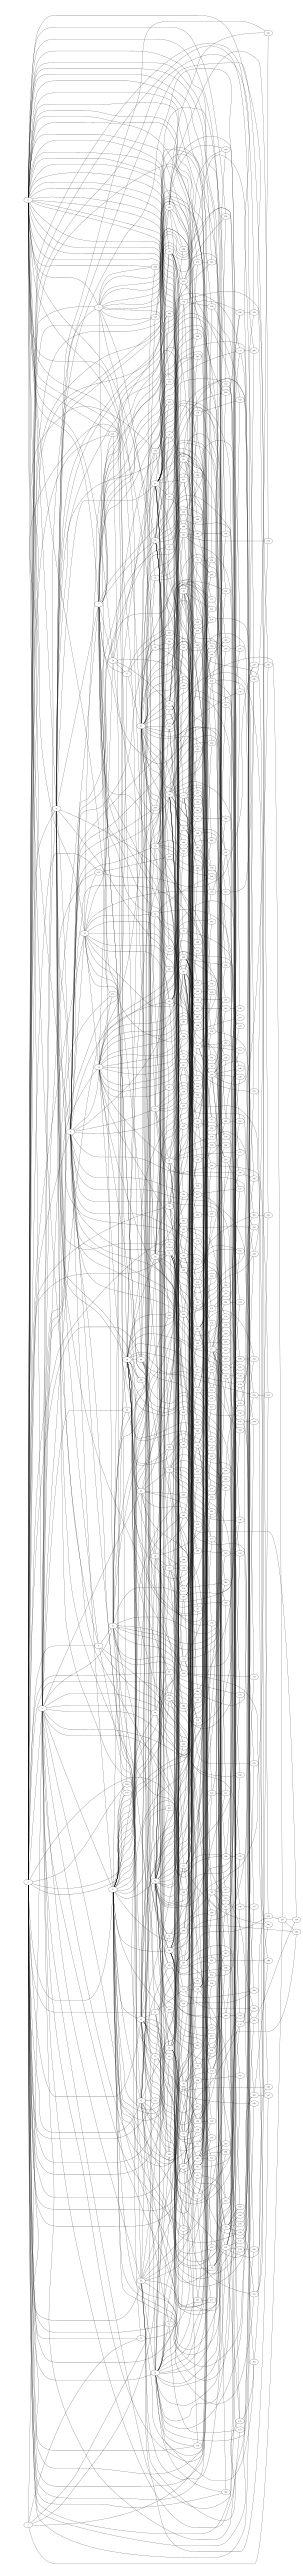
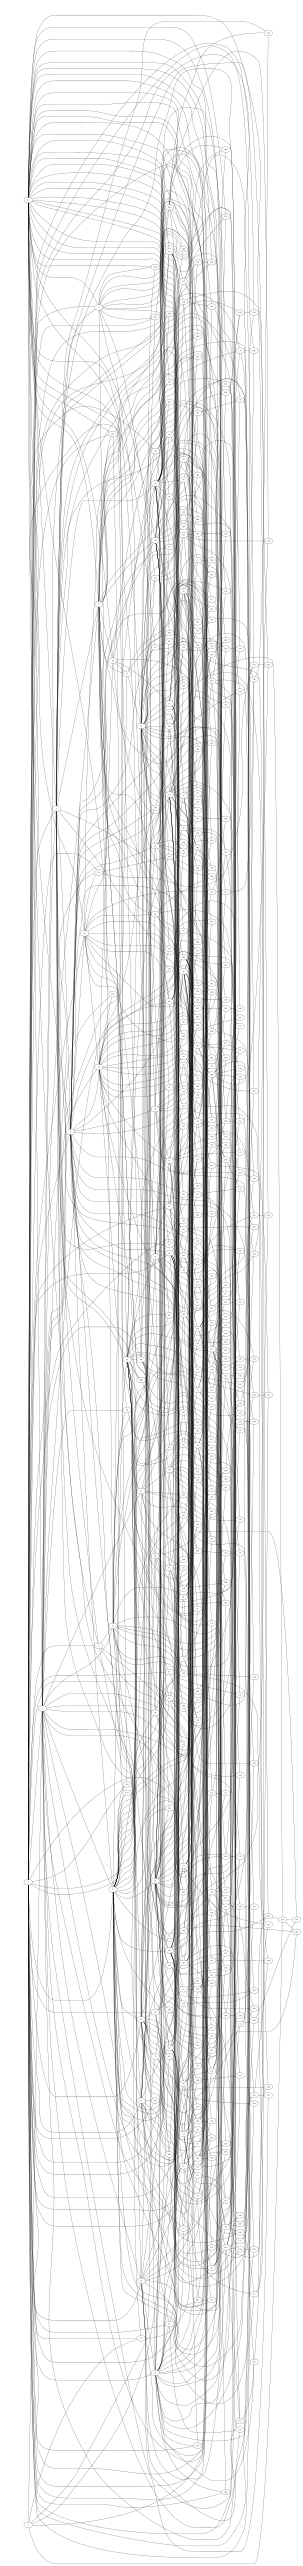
(167, 197) -> none
(240, 2207) -> none
